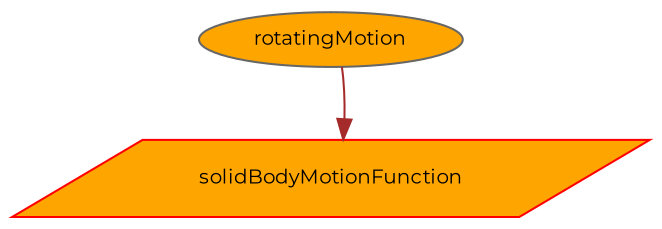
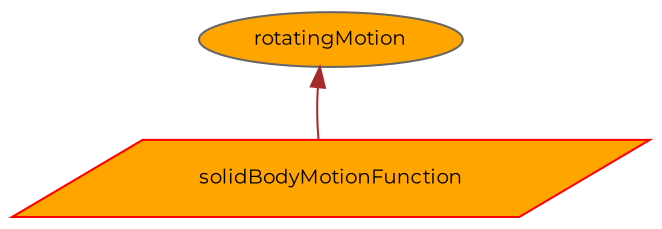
(344, 93) -> (317, 114)
